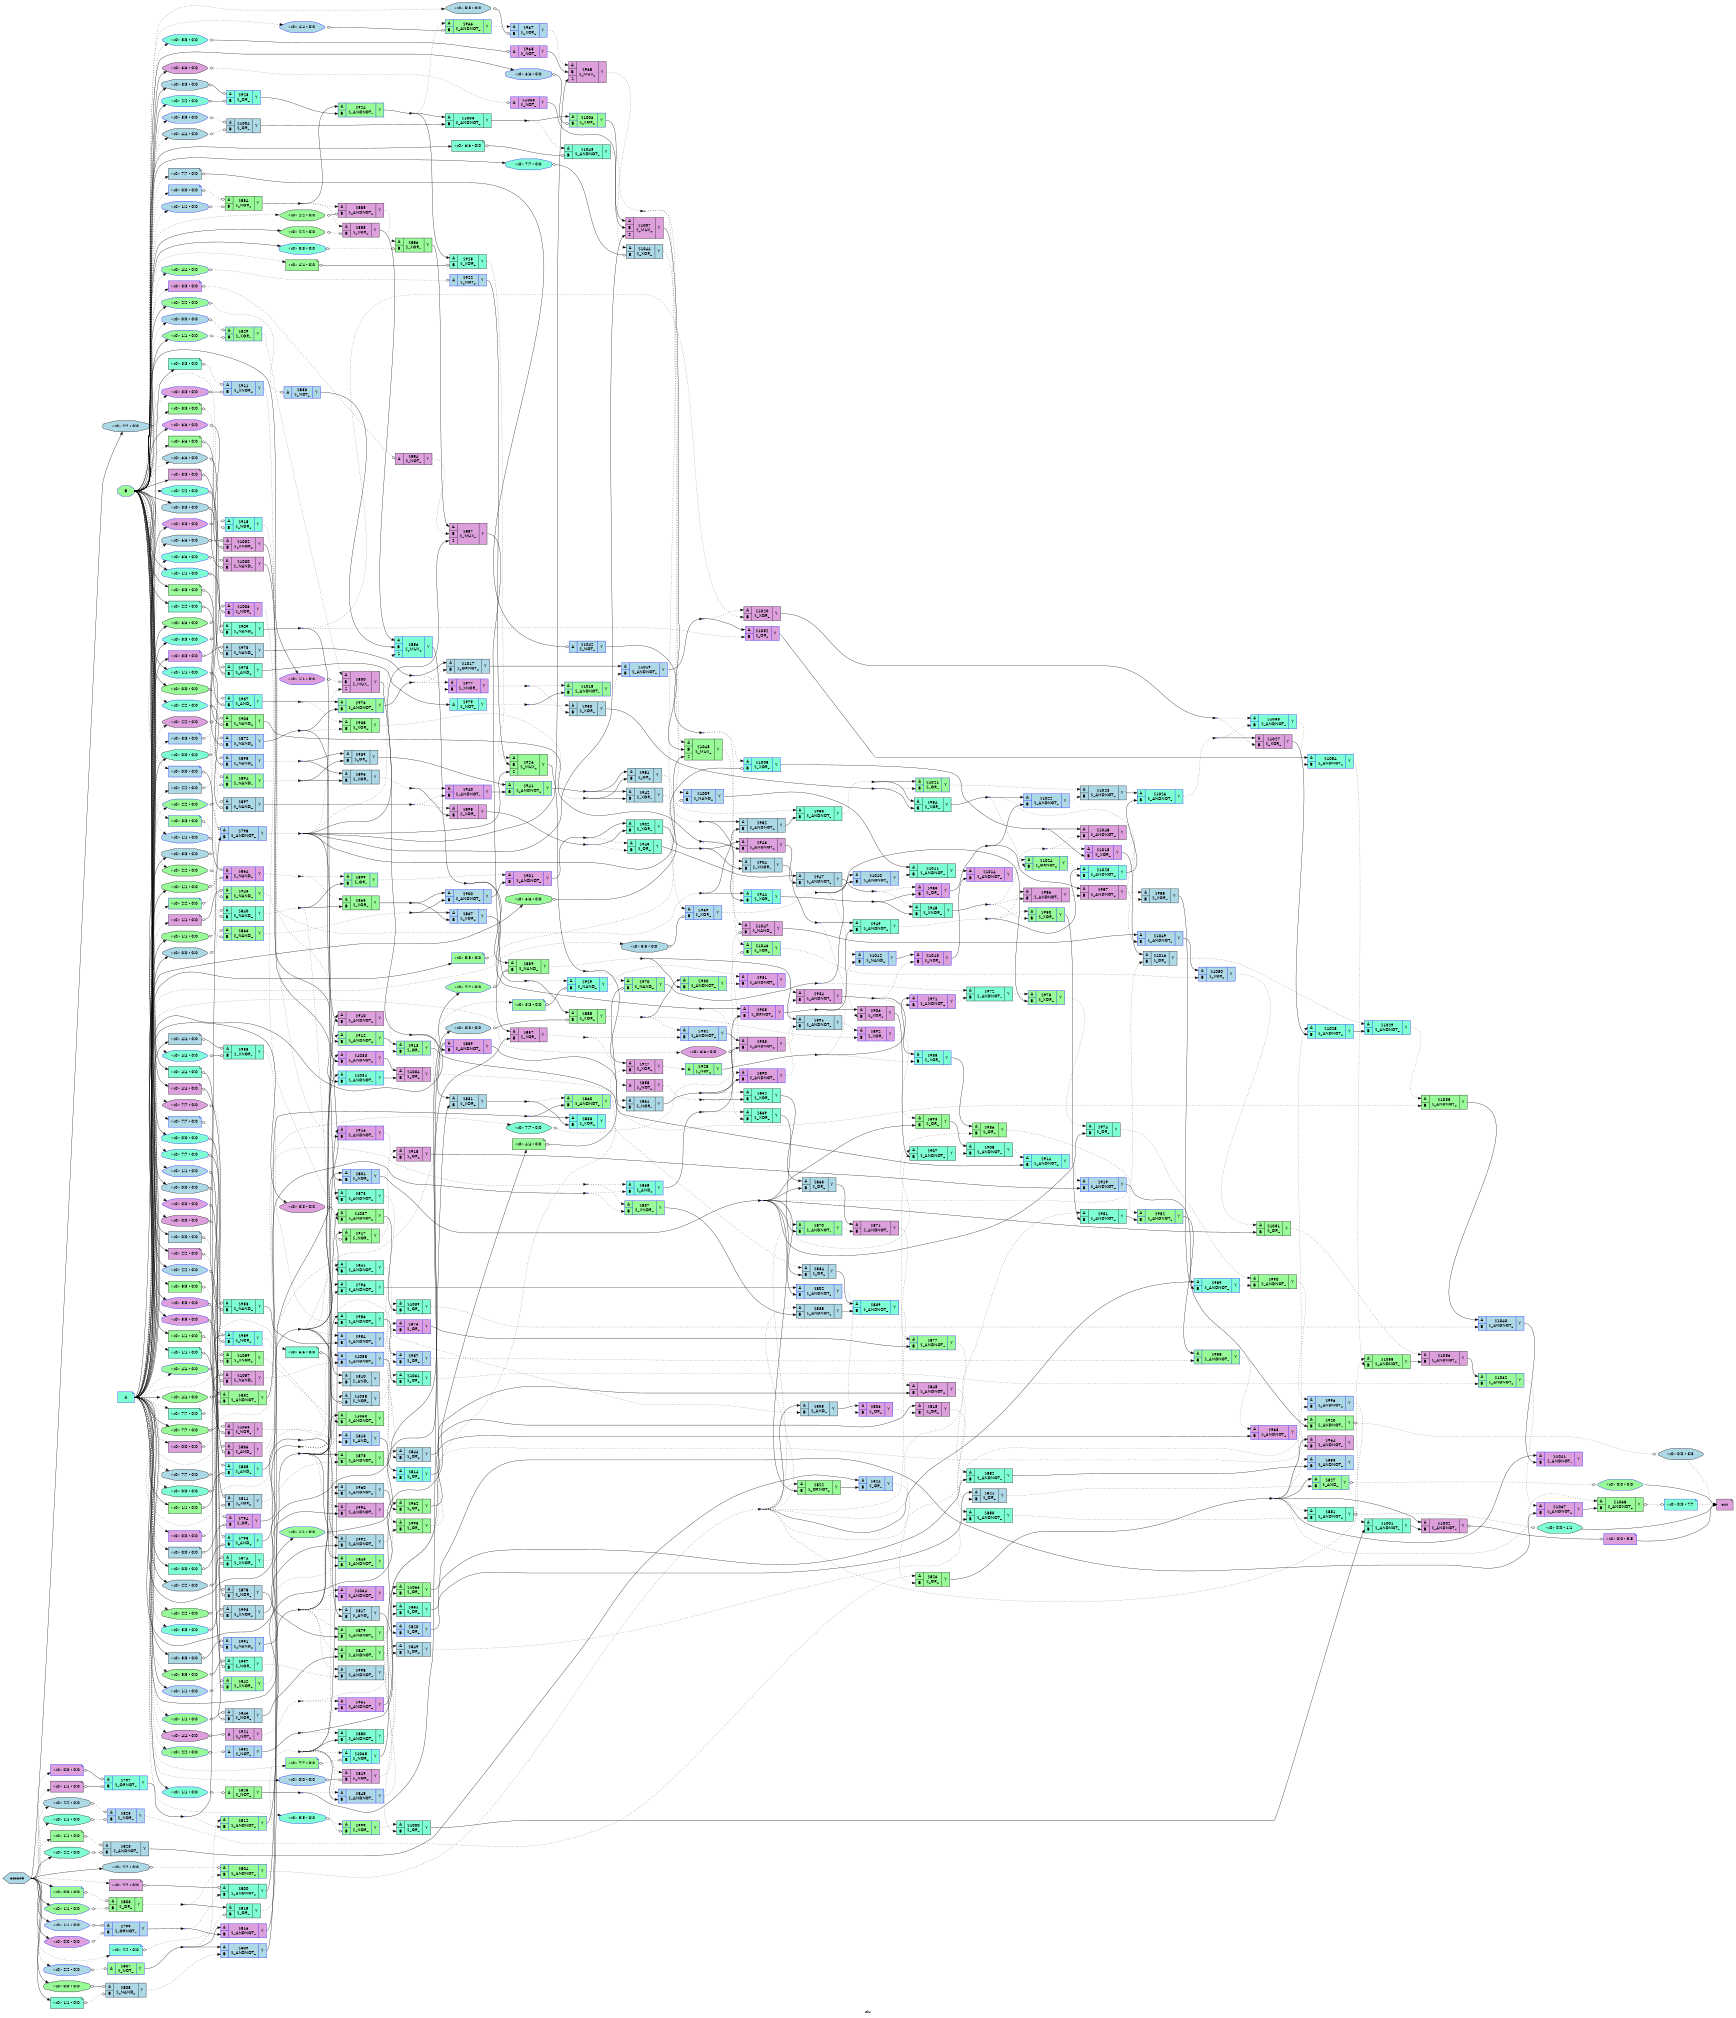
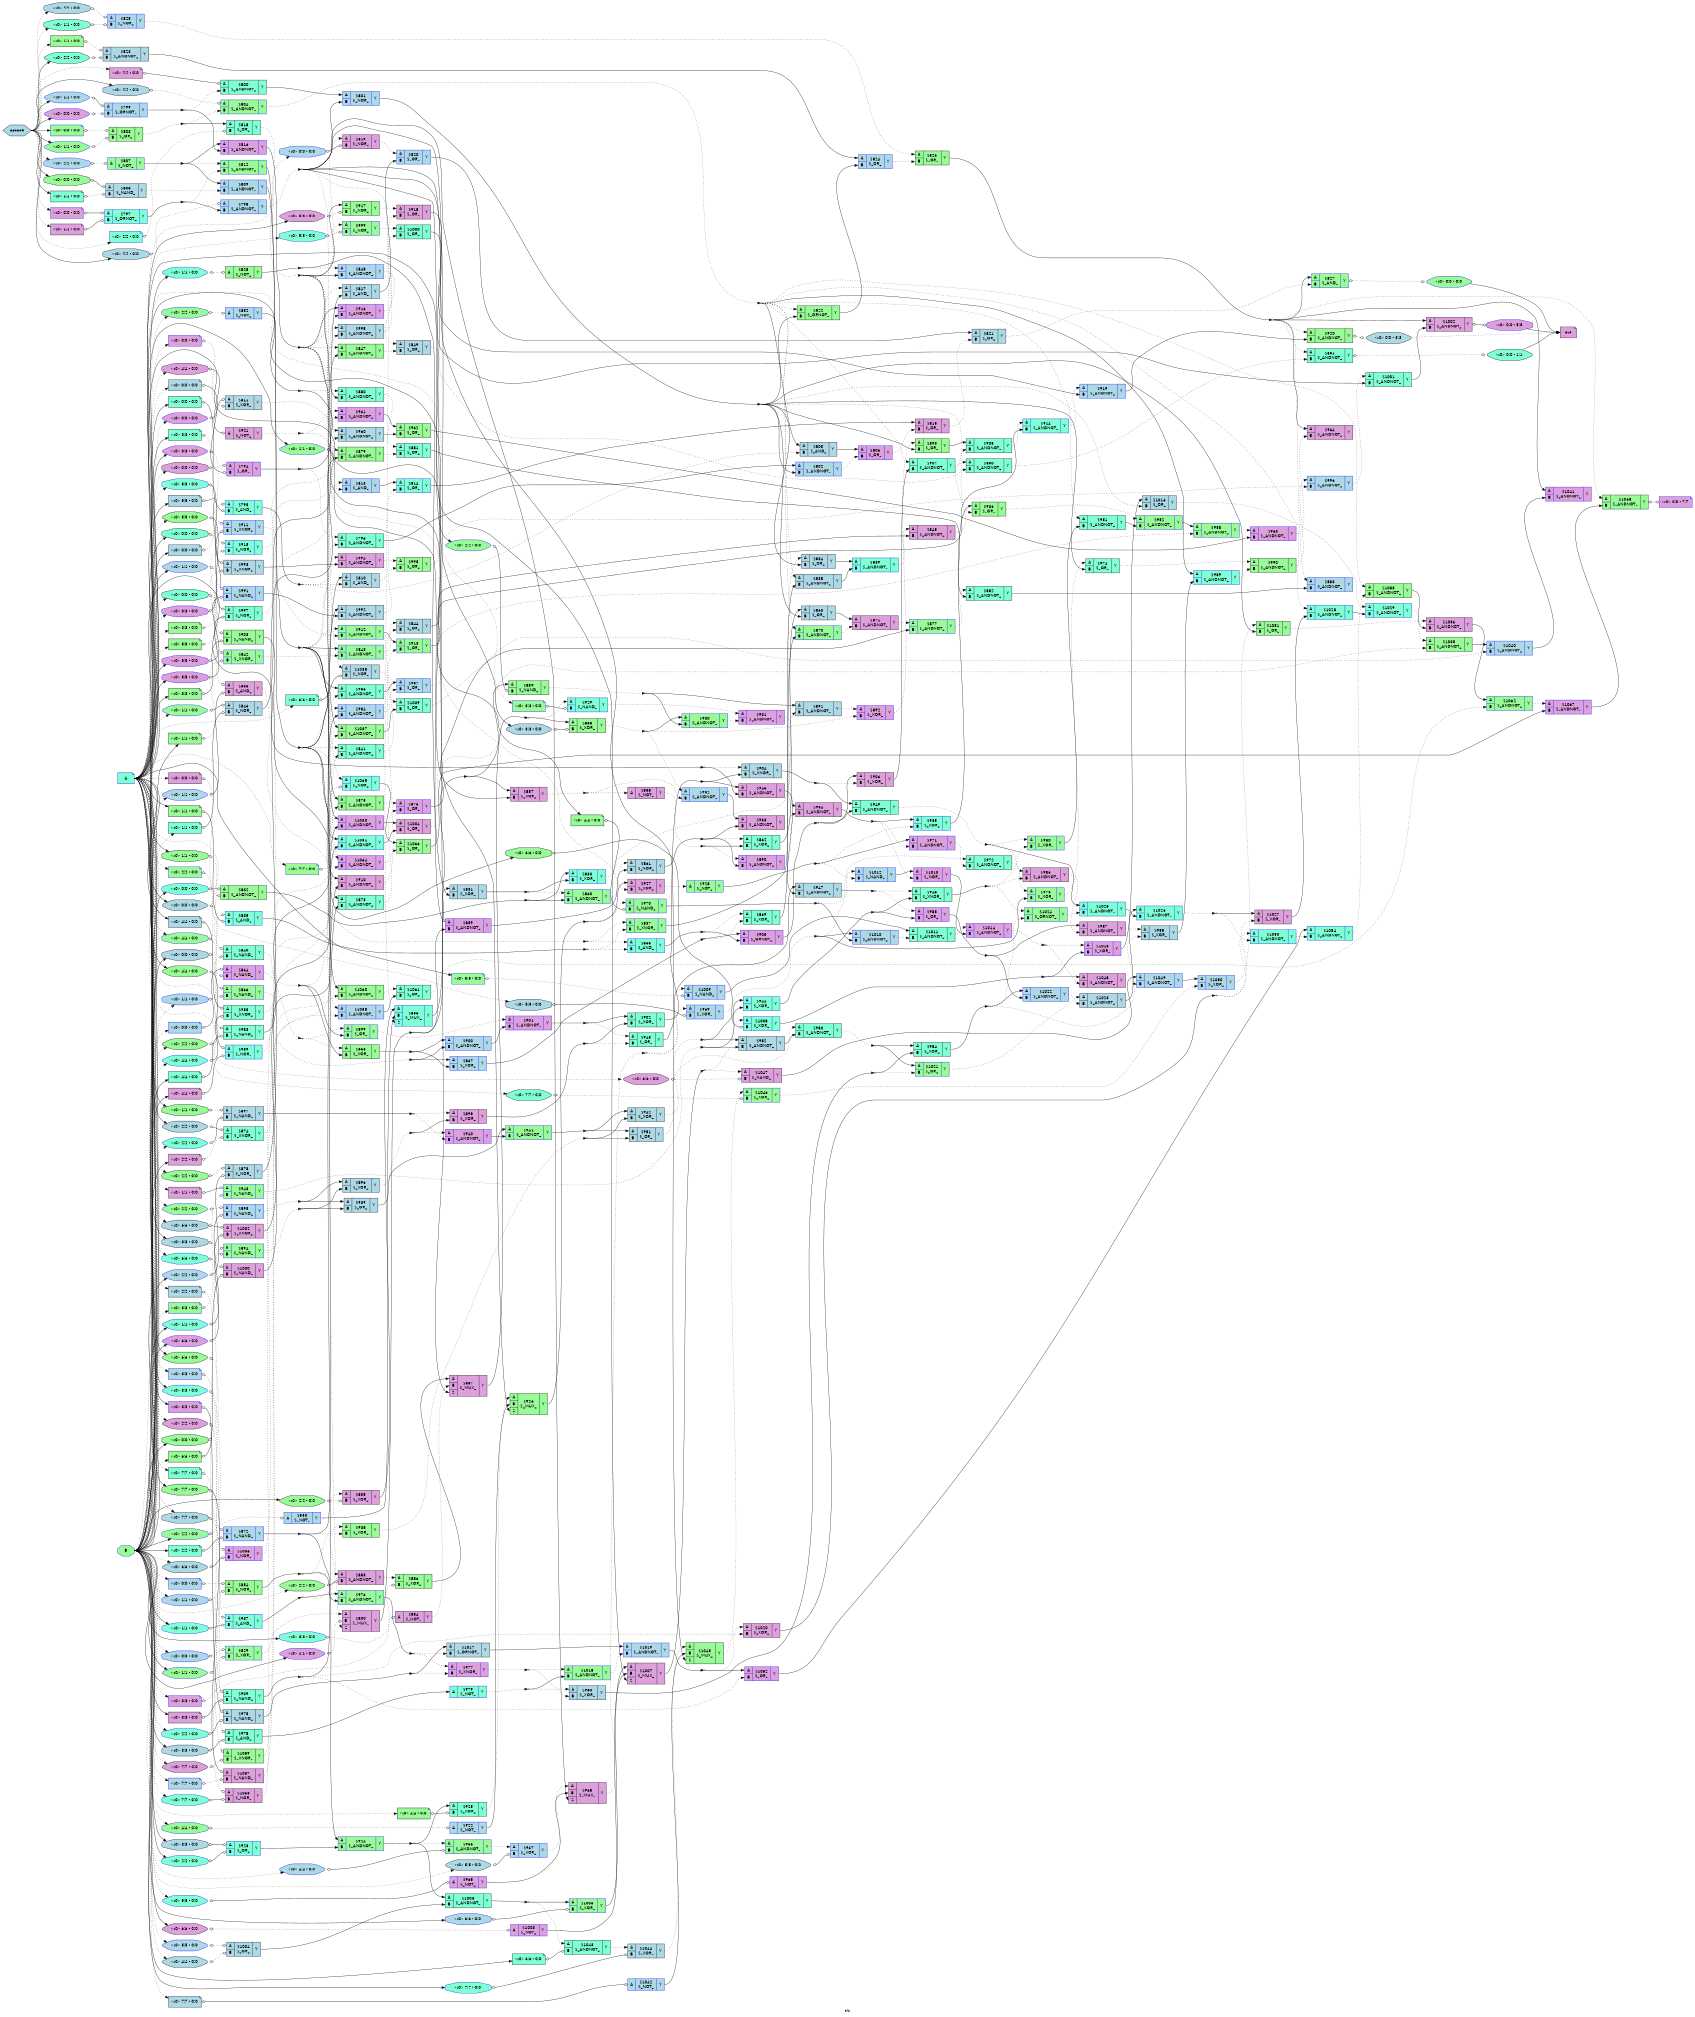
(1681, 1505) -> (1676, 502)
(1705, 1505) -> none
(1620, 1539) -> (1510, 325)
